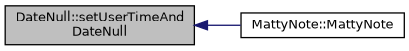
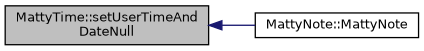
(100, 25) -> (107, 25)
